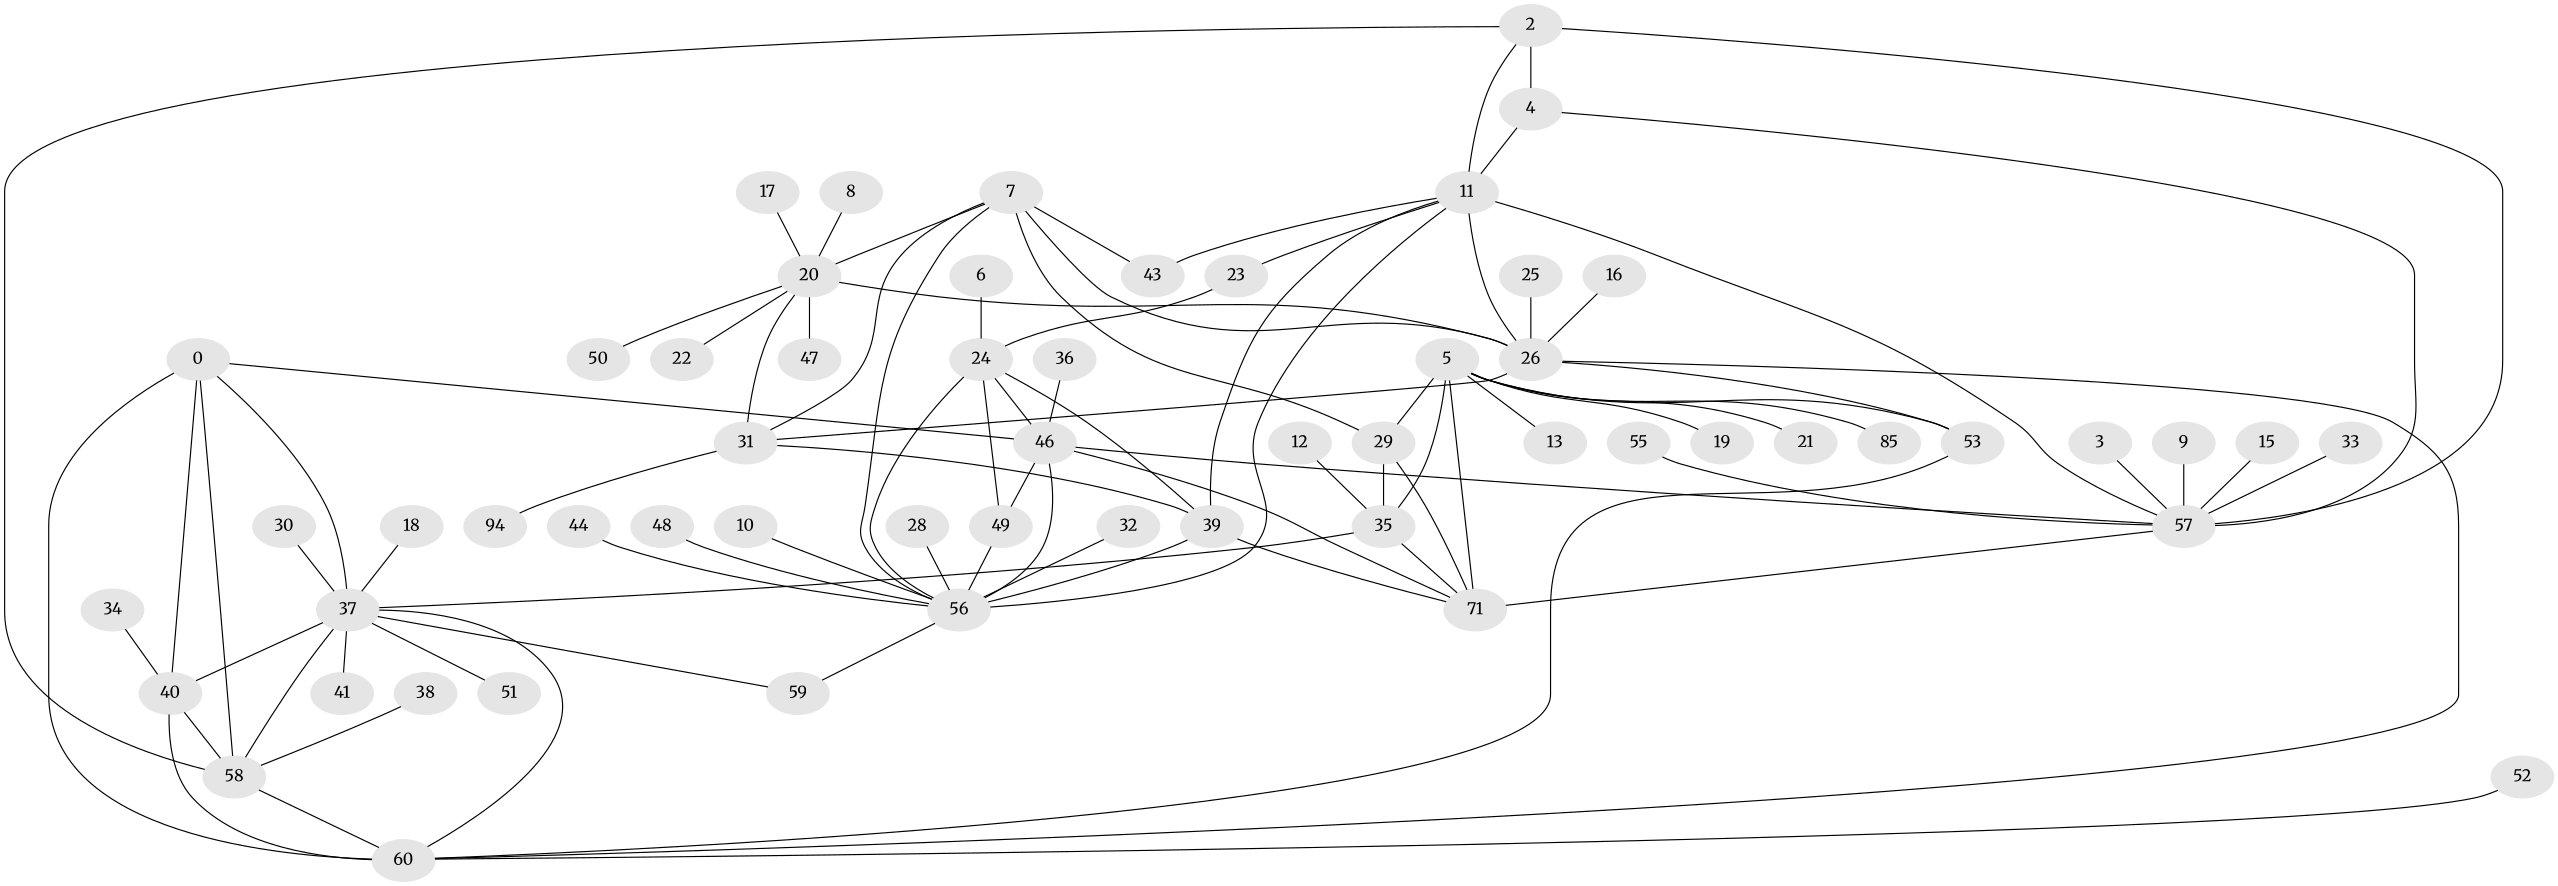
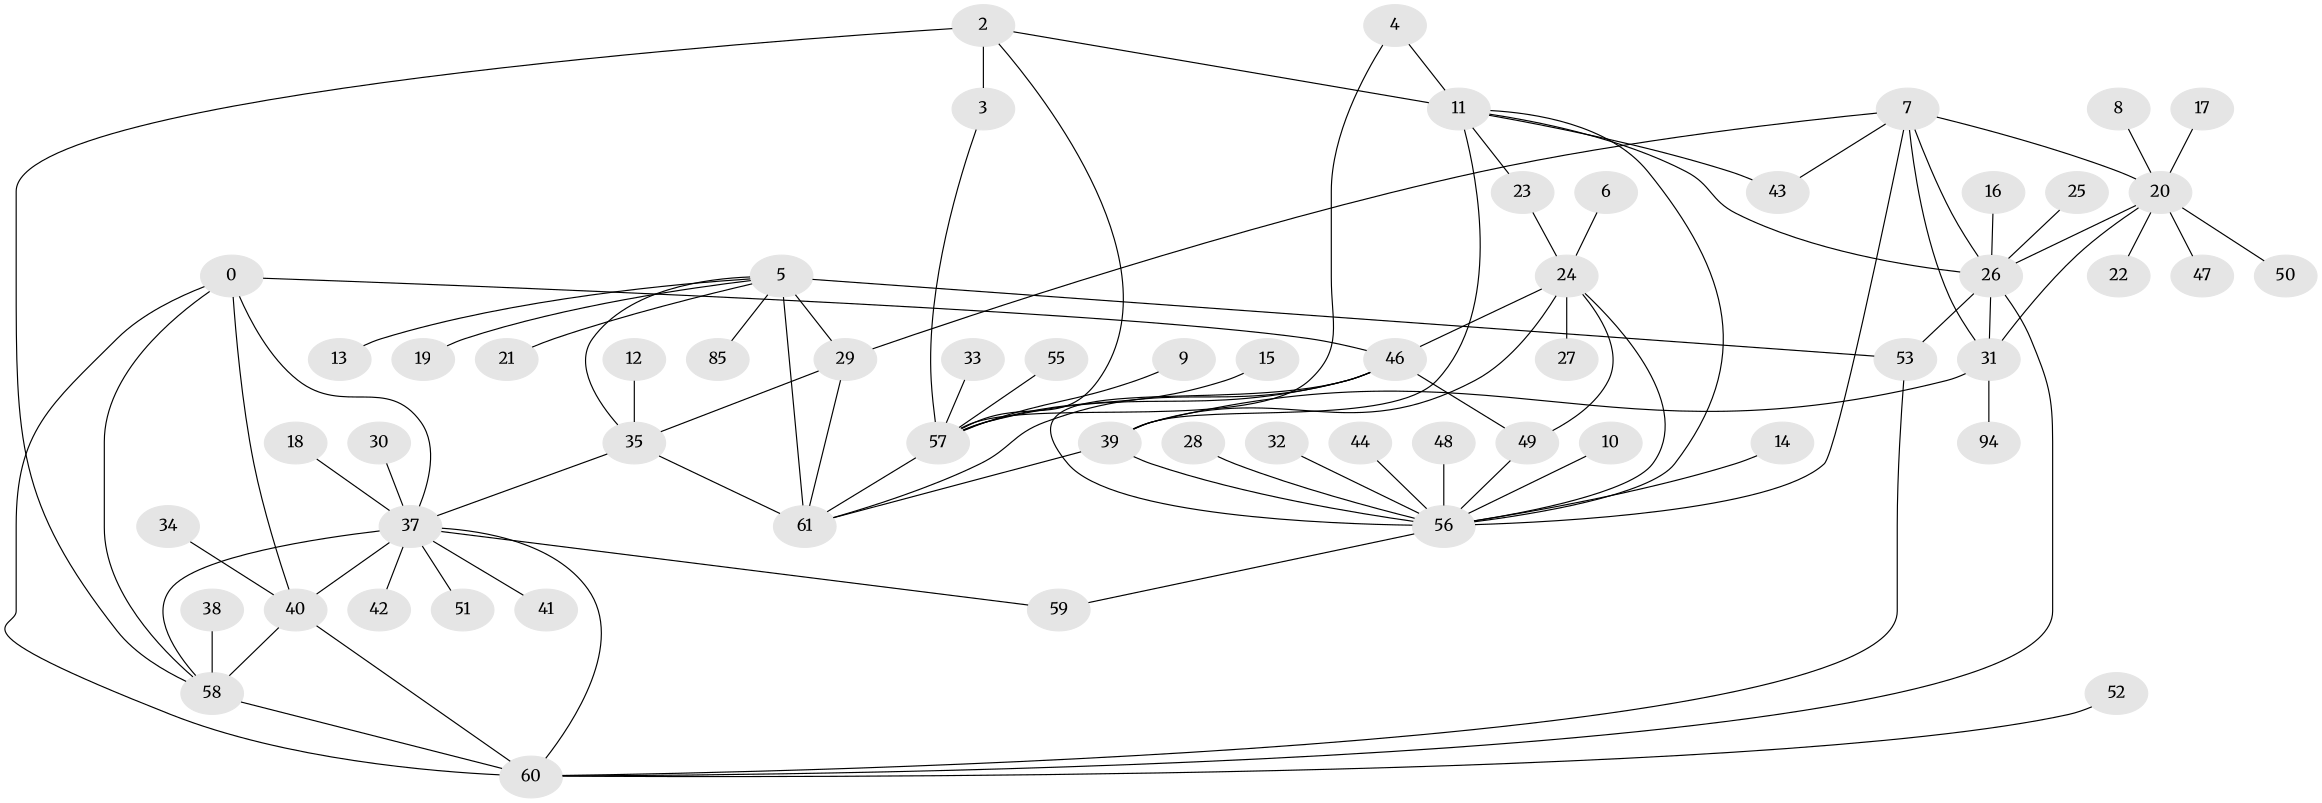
(1531, 67) -> (983, 67)
(1843, 326) -> none
(1065, 360) -> none
none -> (1567, 360)
none -> (1782, 443)
none -> (379, 610)
(1475, 610) -> (805, 527)
